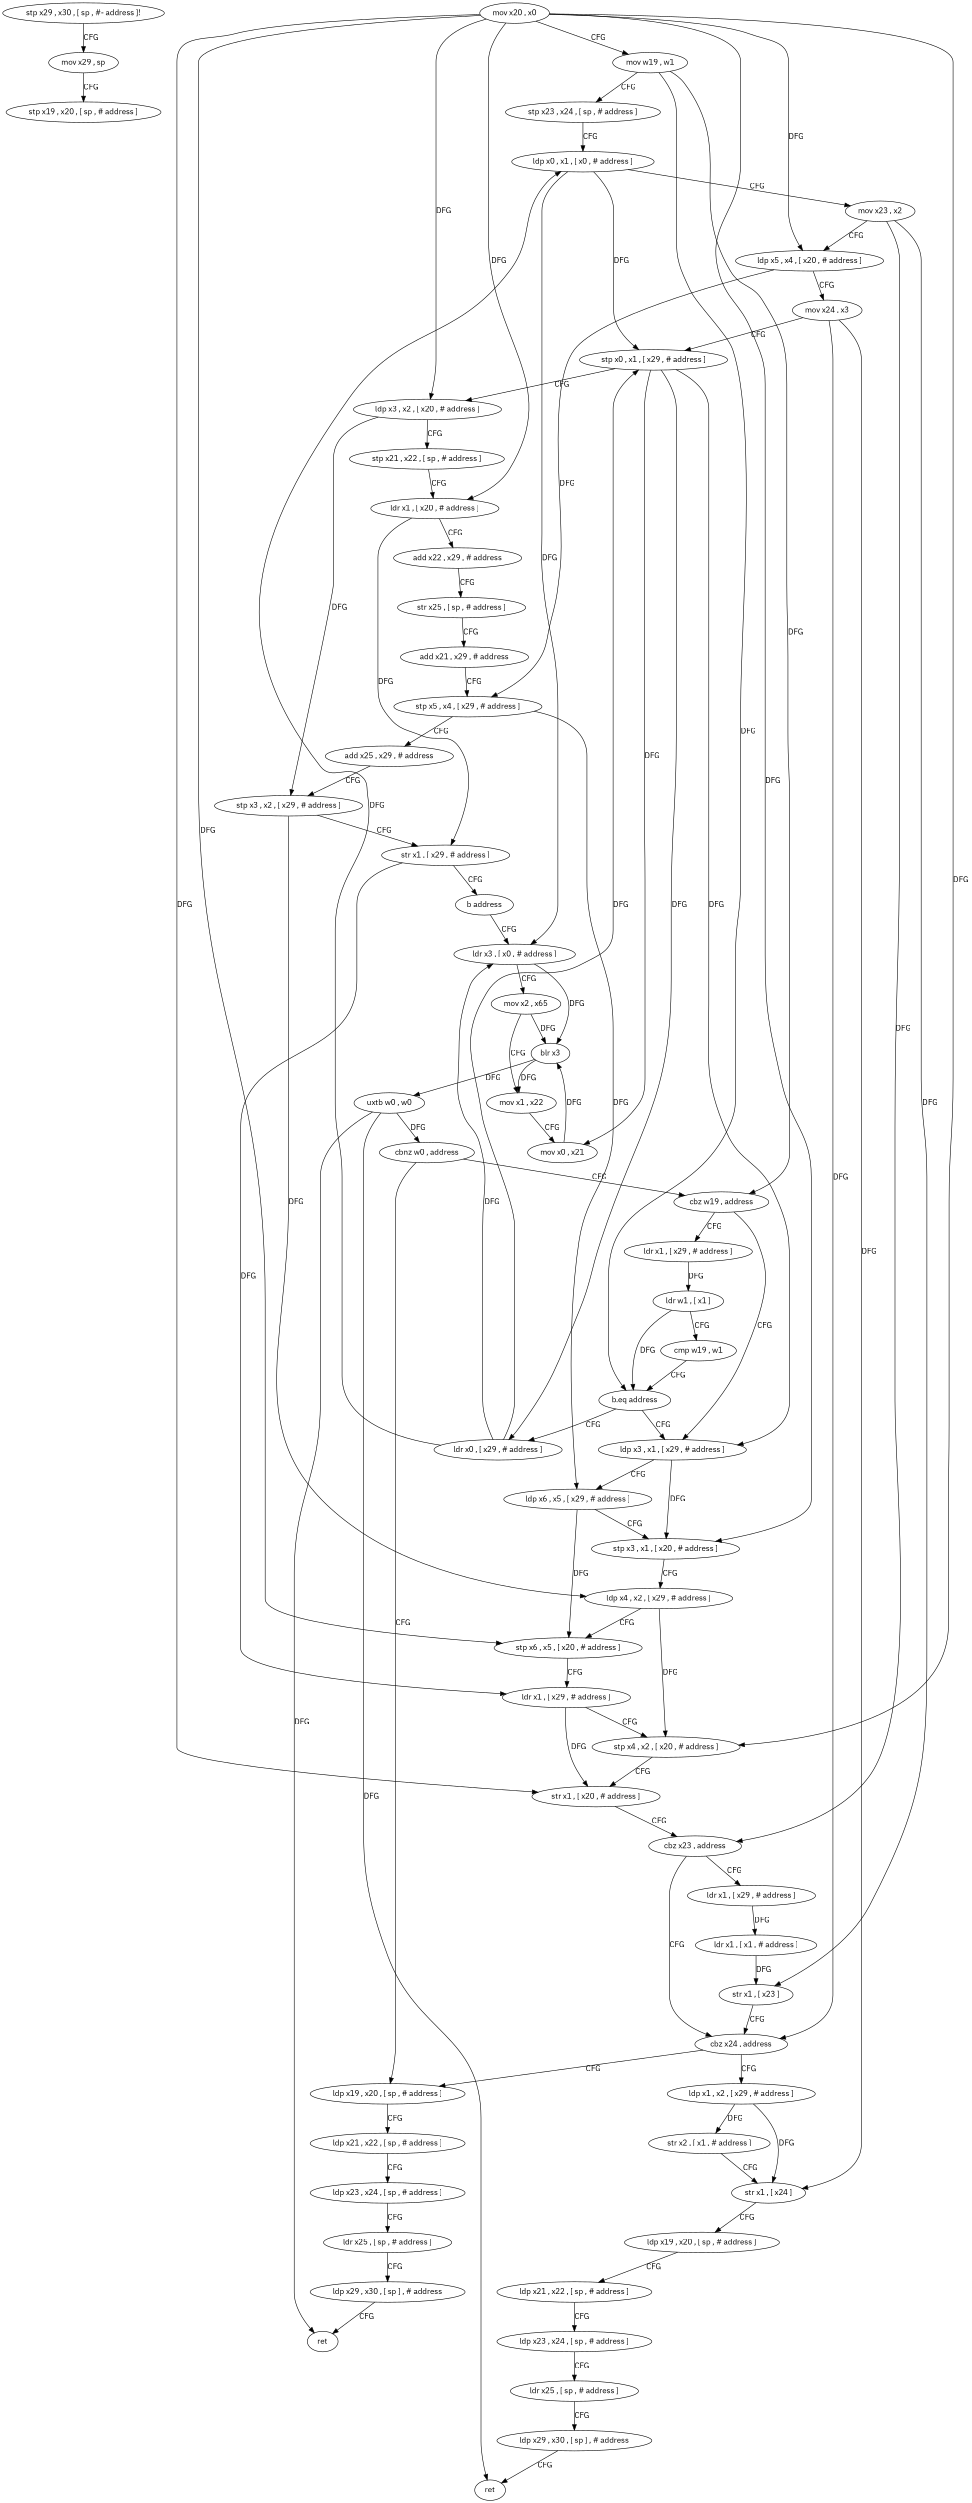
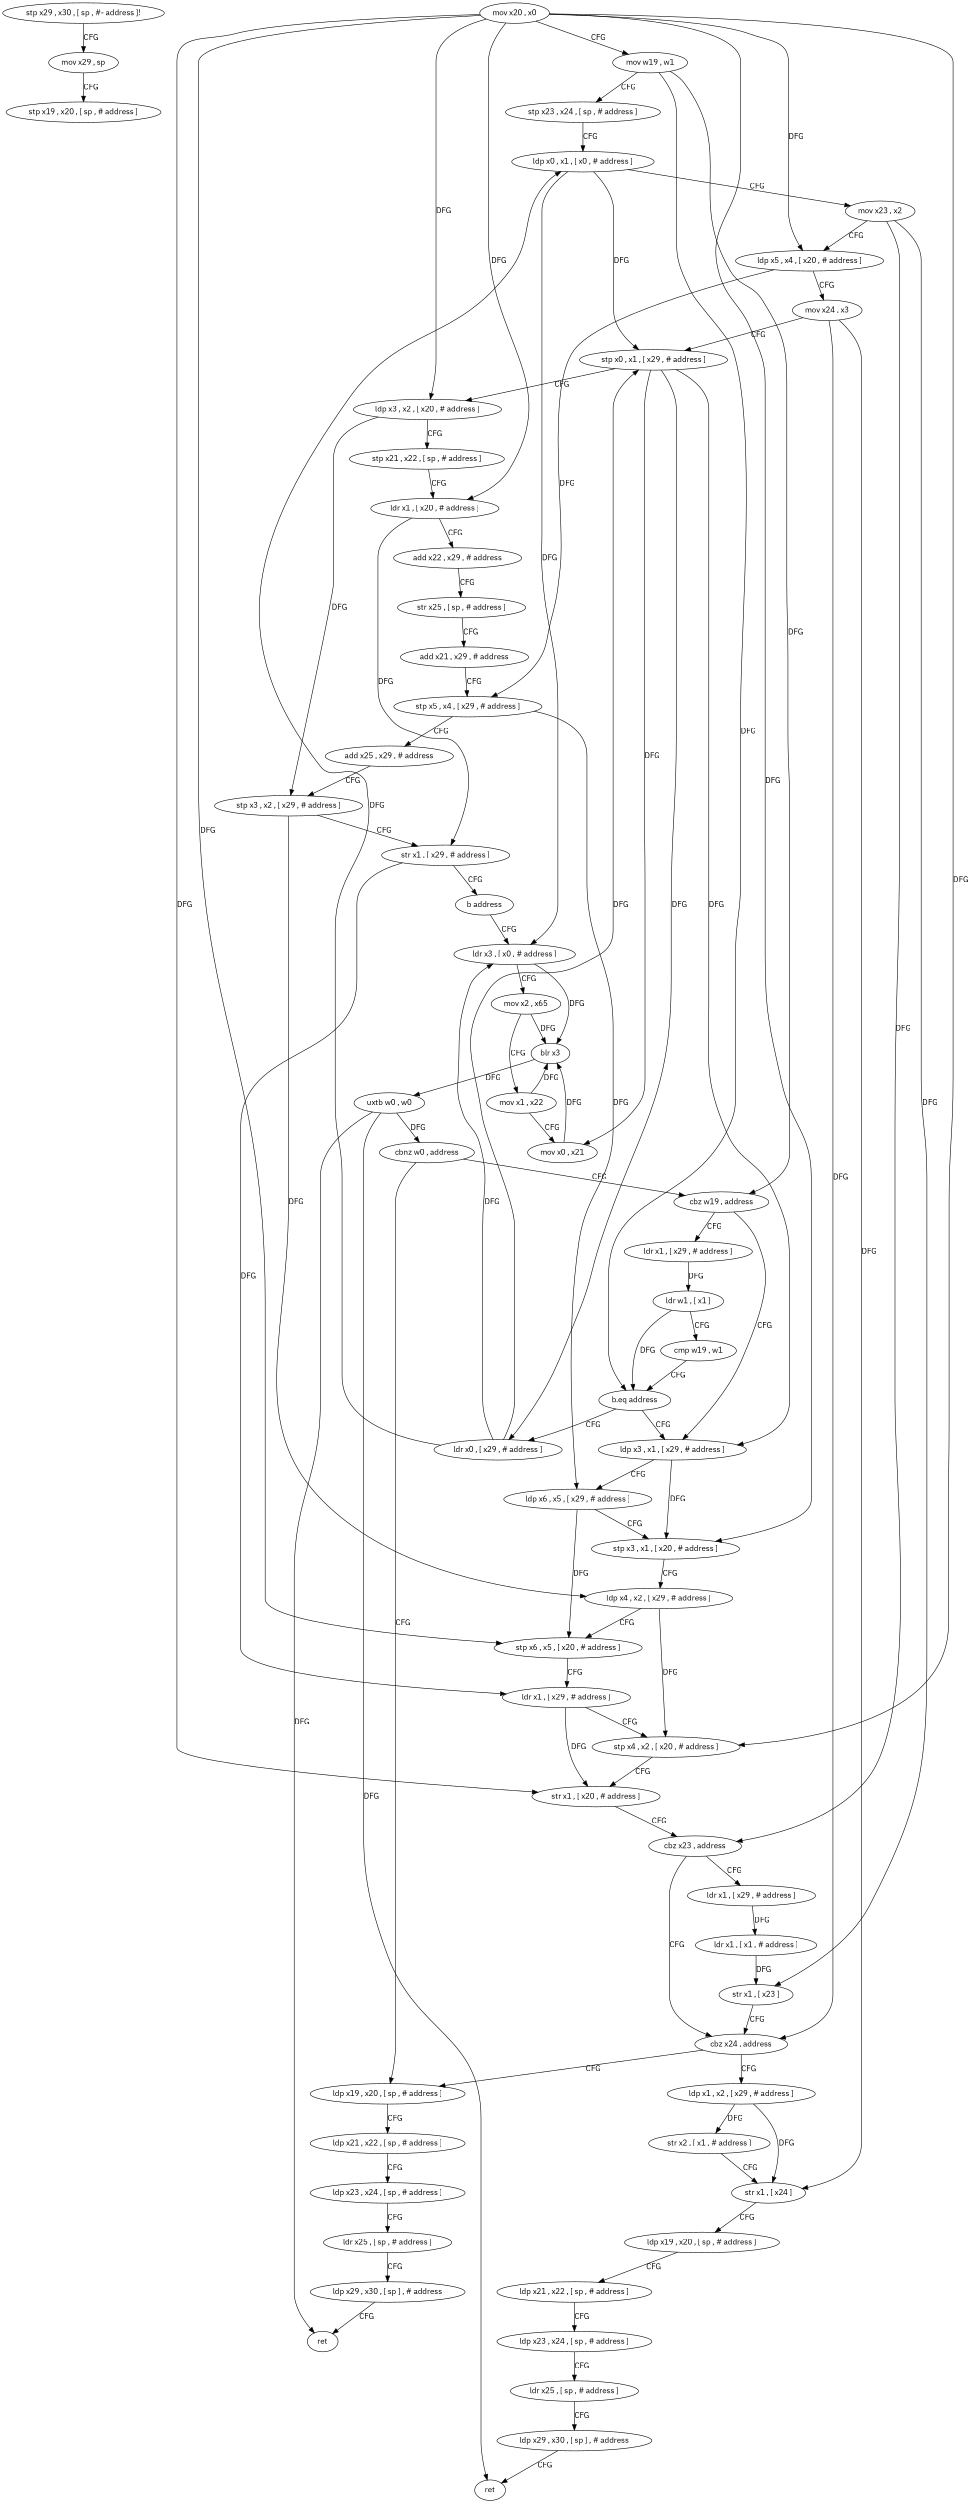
(523, 1071) -> (539, 1082)
